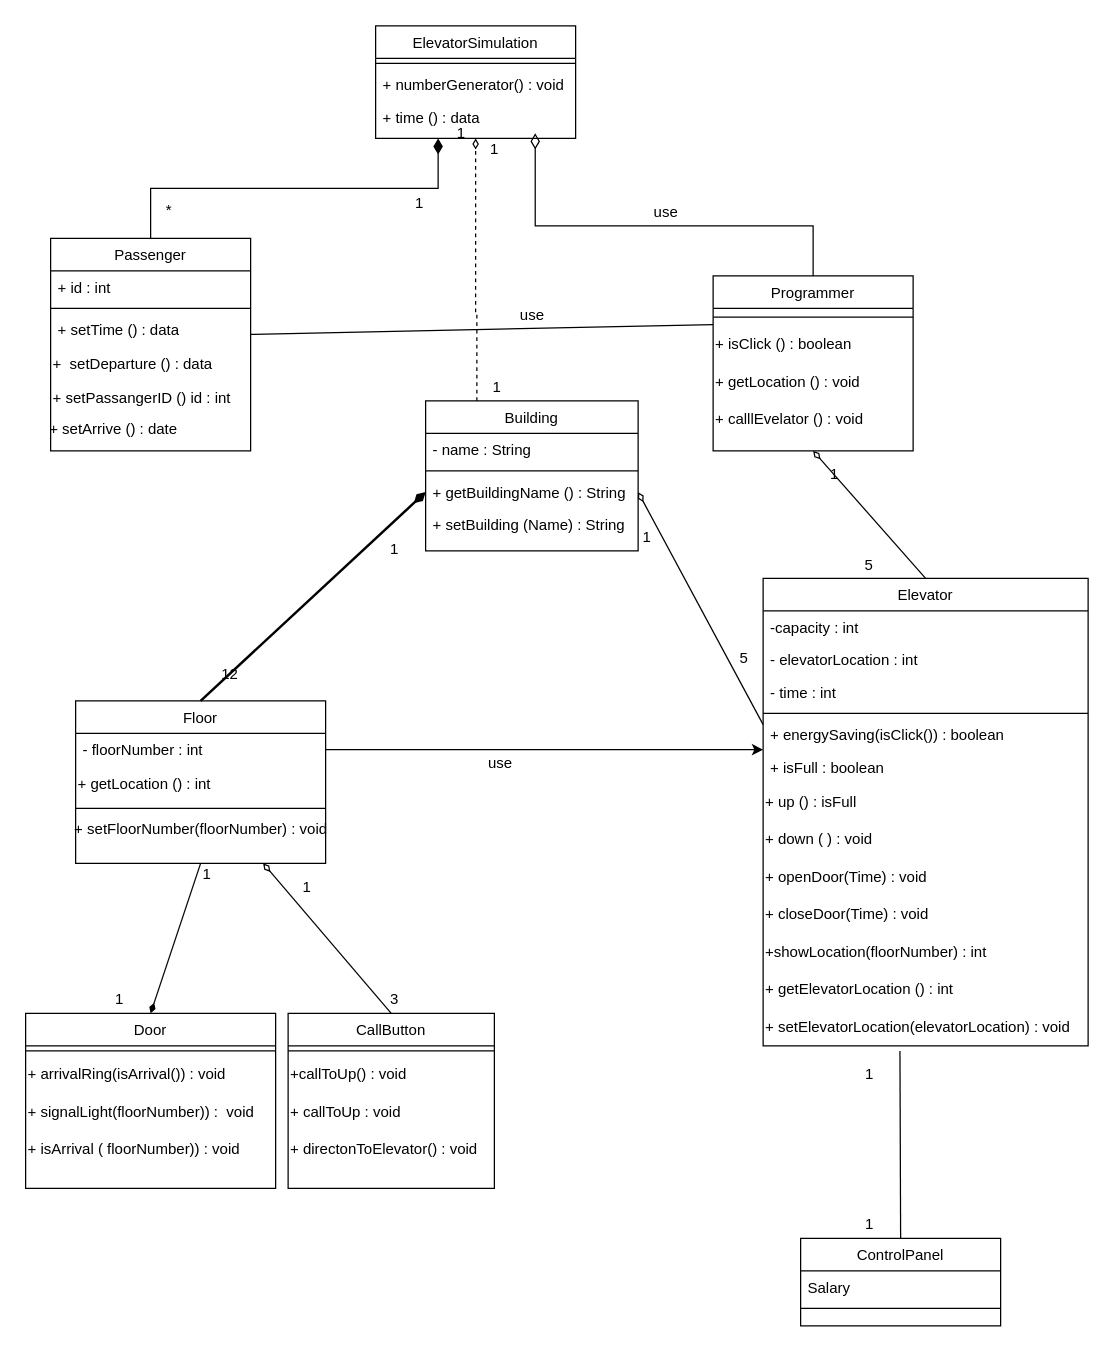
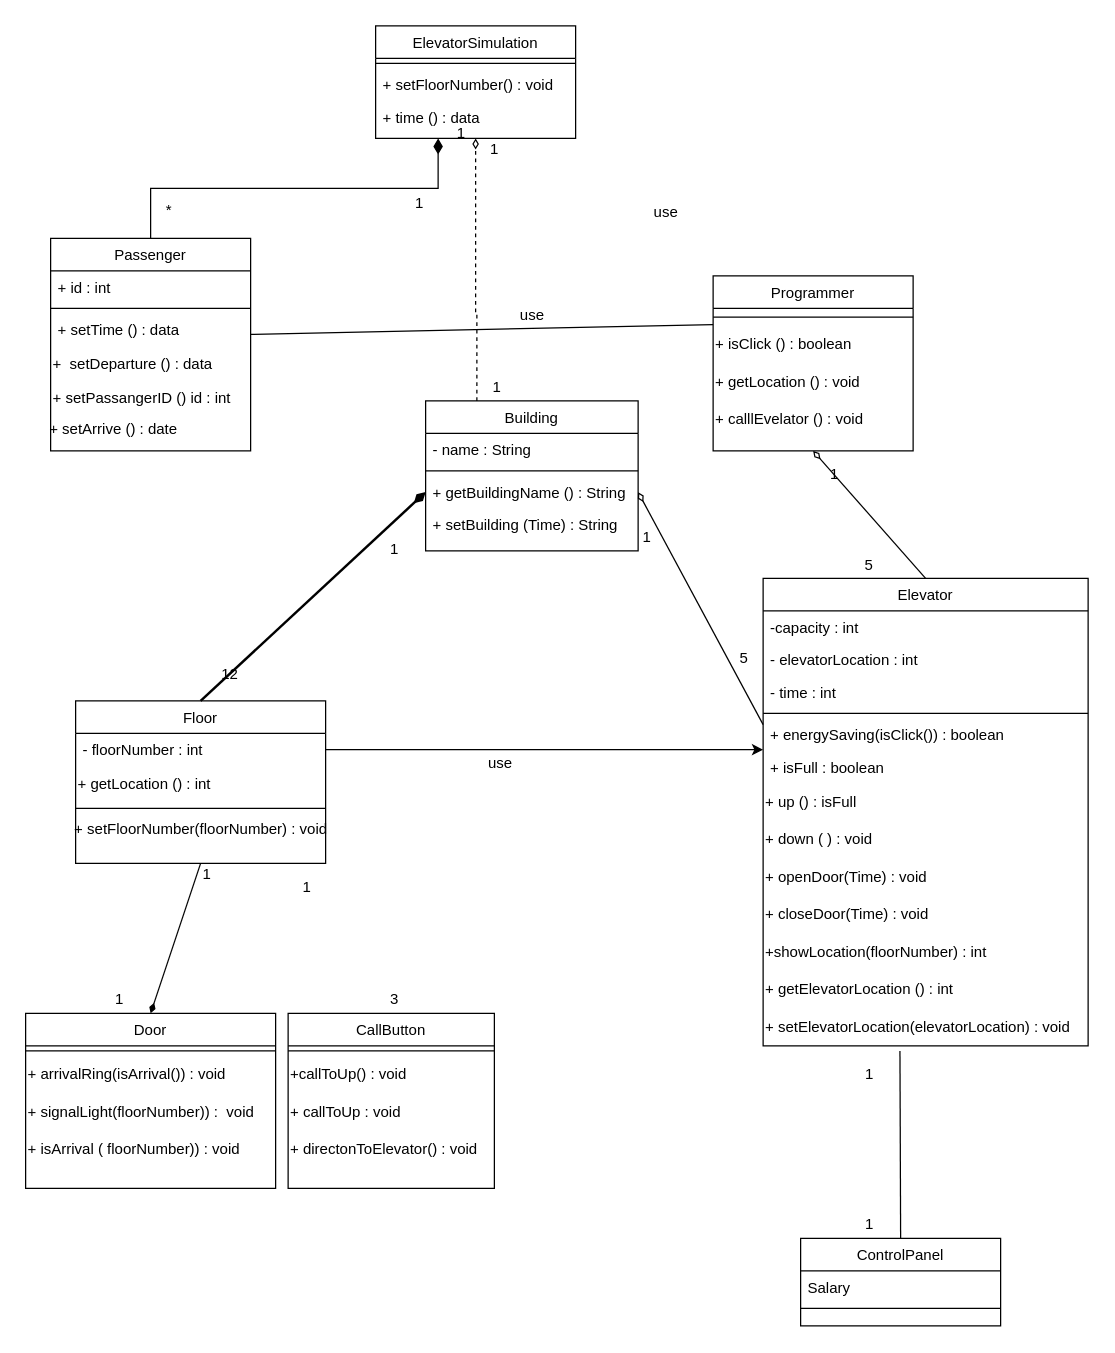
(482, 85) -> (476, 85)
(661, 226) -> none
(537, 525) -> (535, 525)
(331, 942) -> none
